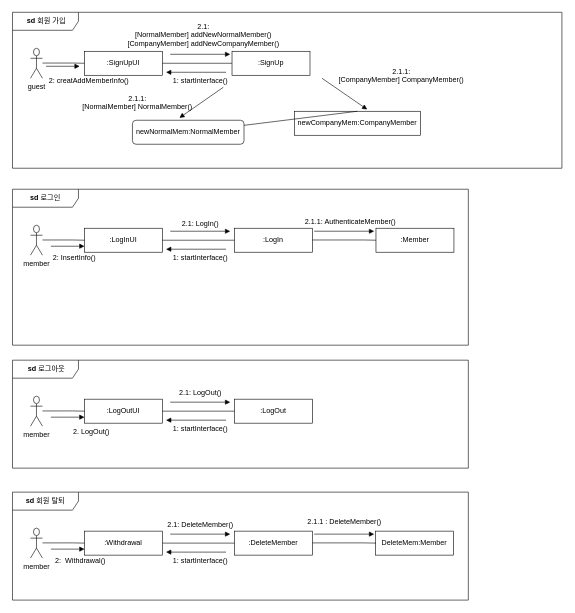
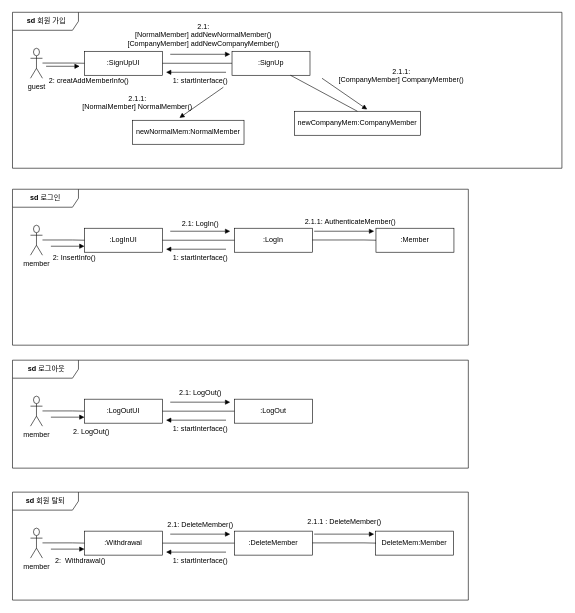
(301, 118) -> (324, 94)
(188, 132) -> (188, 132)
